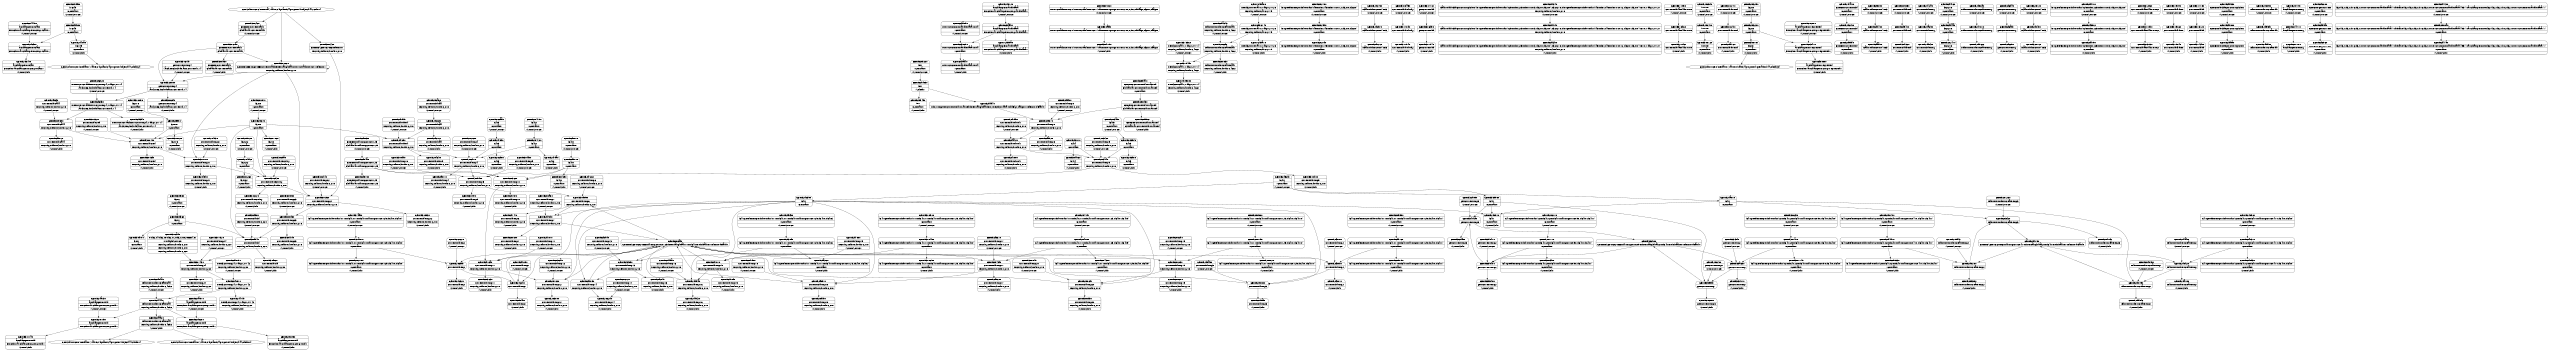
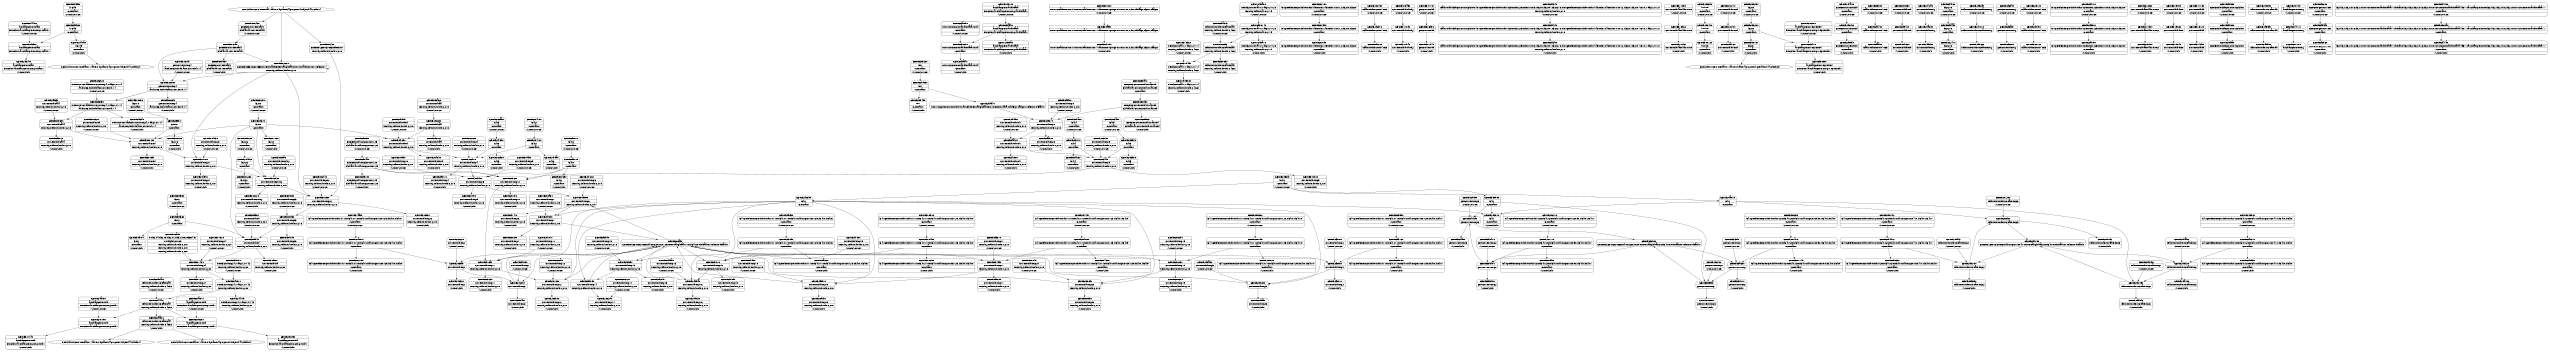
(920, 90) -> (920, 90)
none -> (1074, 125)
